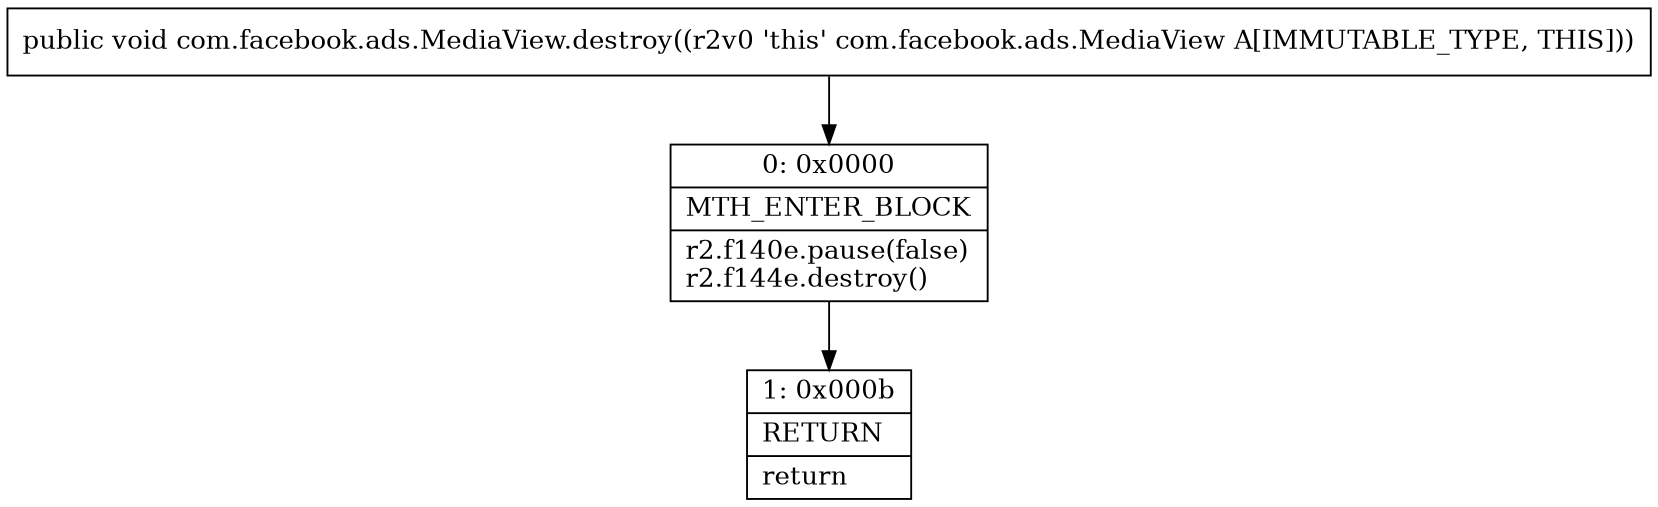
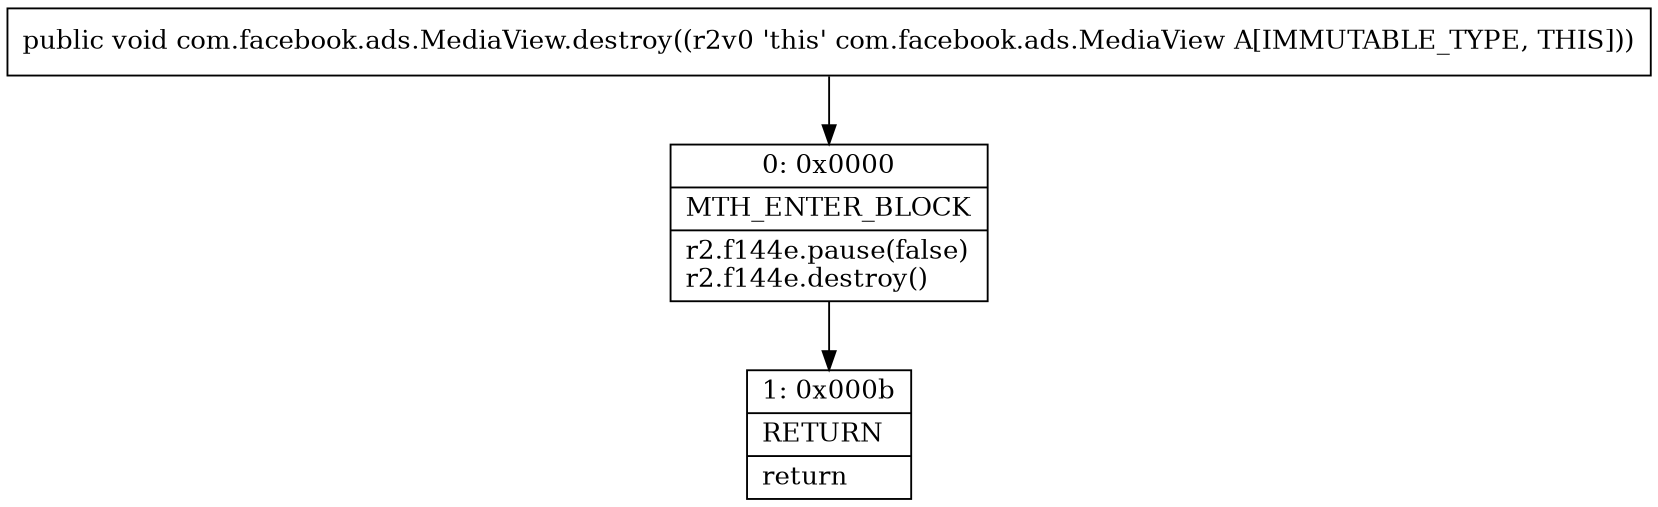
(827, 251) -> (827, 251)
